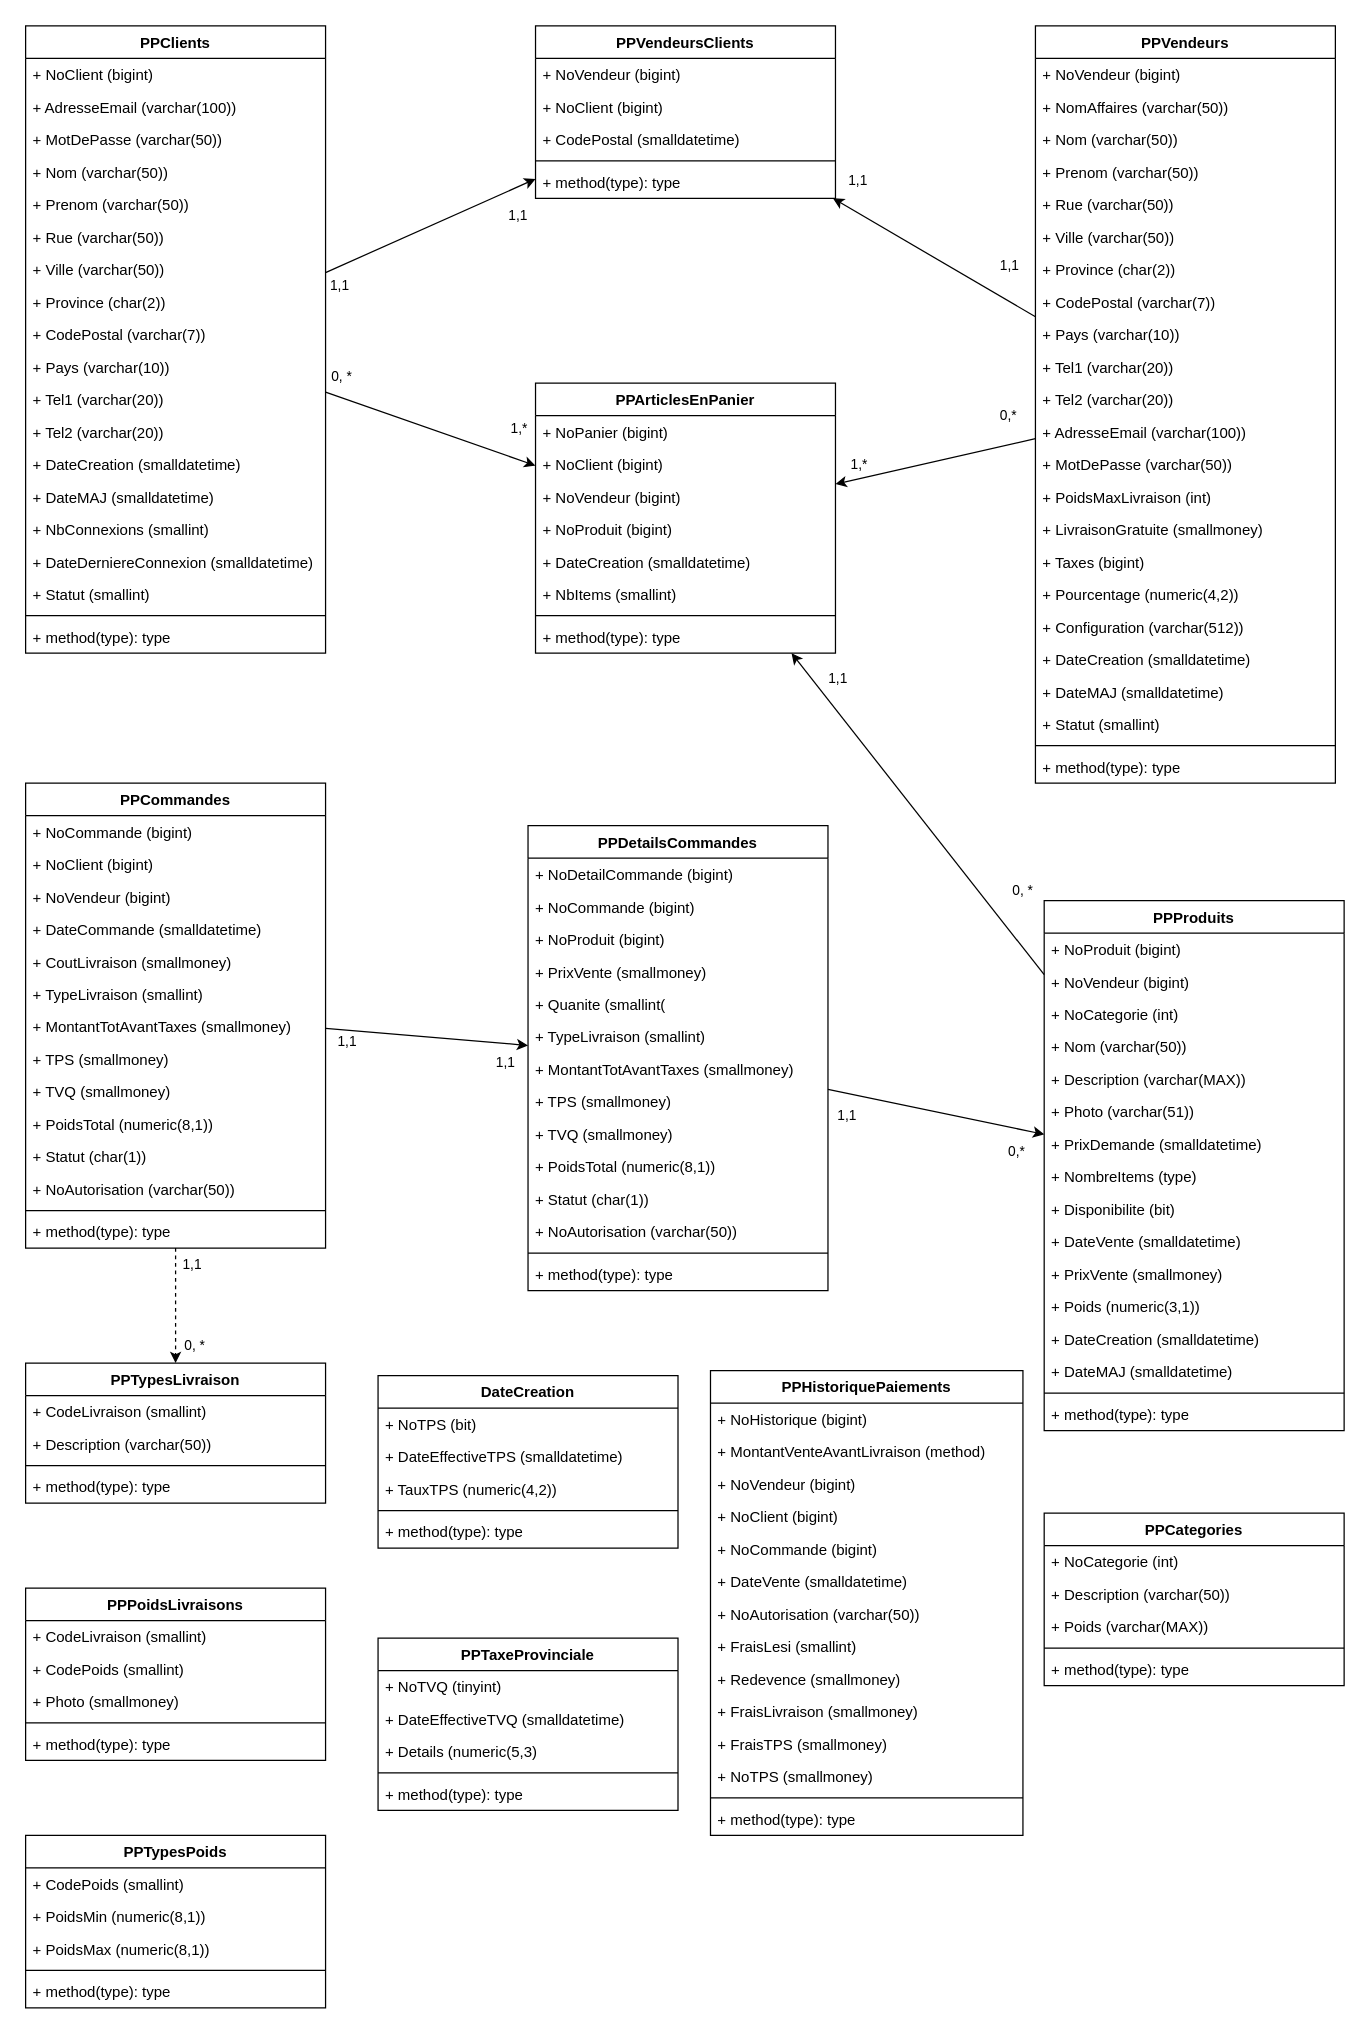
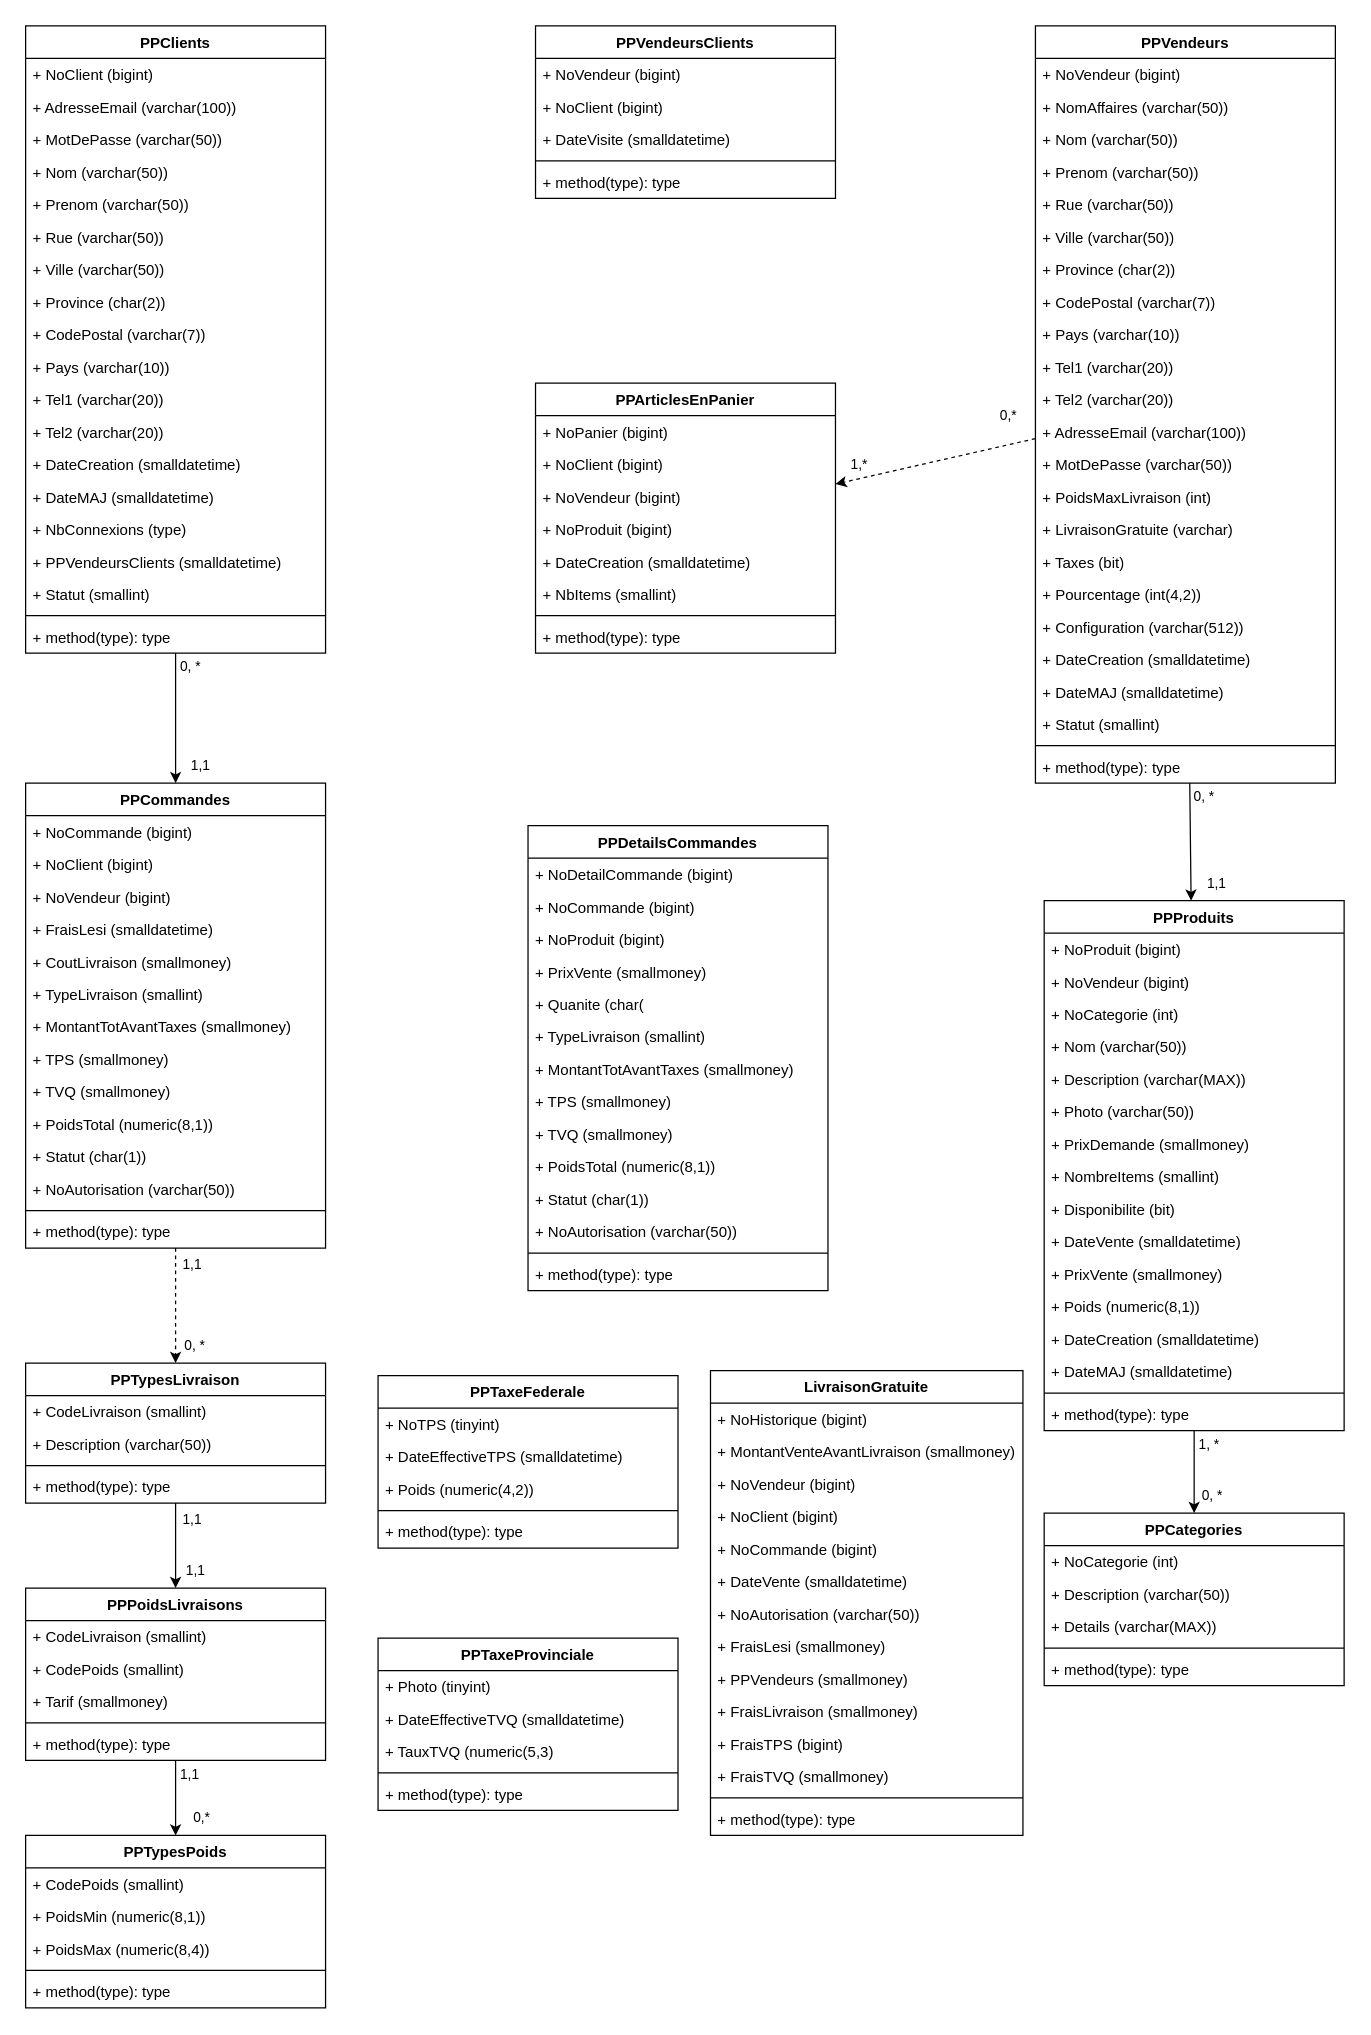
(649, 141) -> (647, 141)
(427, 227) -> none
(937, 259) -> none
(427, 427) -> none
(938, 461) -> (938, 461)
(126, 531) -> (115, 531)
(1164, 531) -> (1155, 531)
(1103, 563) -> (1092, 563)
(177, 572) -> (166, 563)
(1153, 596) -> (1136, 596)
none -> (176, 715)
(920, 816) -> none
none -> (1191, 839)
(149, 931) -> (133, 931)
(608, 1006) -> (597, 1006)
(423, 1037) -> none
(933, 1111) -> none
(1136, 1113) -> (1136, 1113)
(1162, 1146) -> (1151, 1146)
(1132, 1178) -> (1143, 1178)
(1135, 1308) -> (1135, 1308)
(867, 1388) -> (867, 1388)
(528, 1393) -> (528, 1393)
(434, 1426) -> (449, 1426)
(866, 1453) -> (868, 1462)
none -> (1194, 1469)
(479, 1491) -> (468, 1491)
none -> (176, 1543)
(1138, 1628) -> (1145, 1628)
(797, 1648) -> (807, 1648)
(811, 1681) -> (815, 1681)
(449, 1688) -> (449, 1688)
(109, 1703) -> (107, 1703)
(805, 1746) -> (788, 1746)
(471, 1753) -> (474, 1753)
(794, 1778) -> (805, 1778)
none -> (176, 1795)
(128, 1951) -> (128, 1951)
